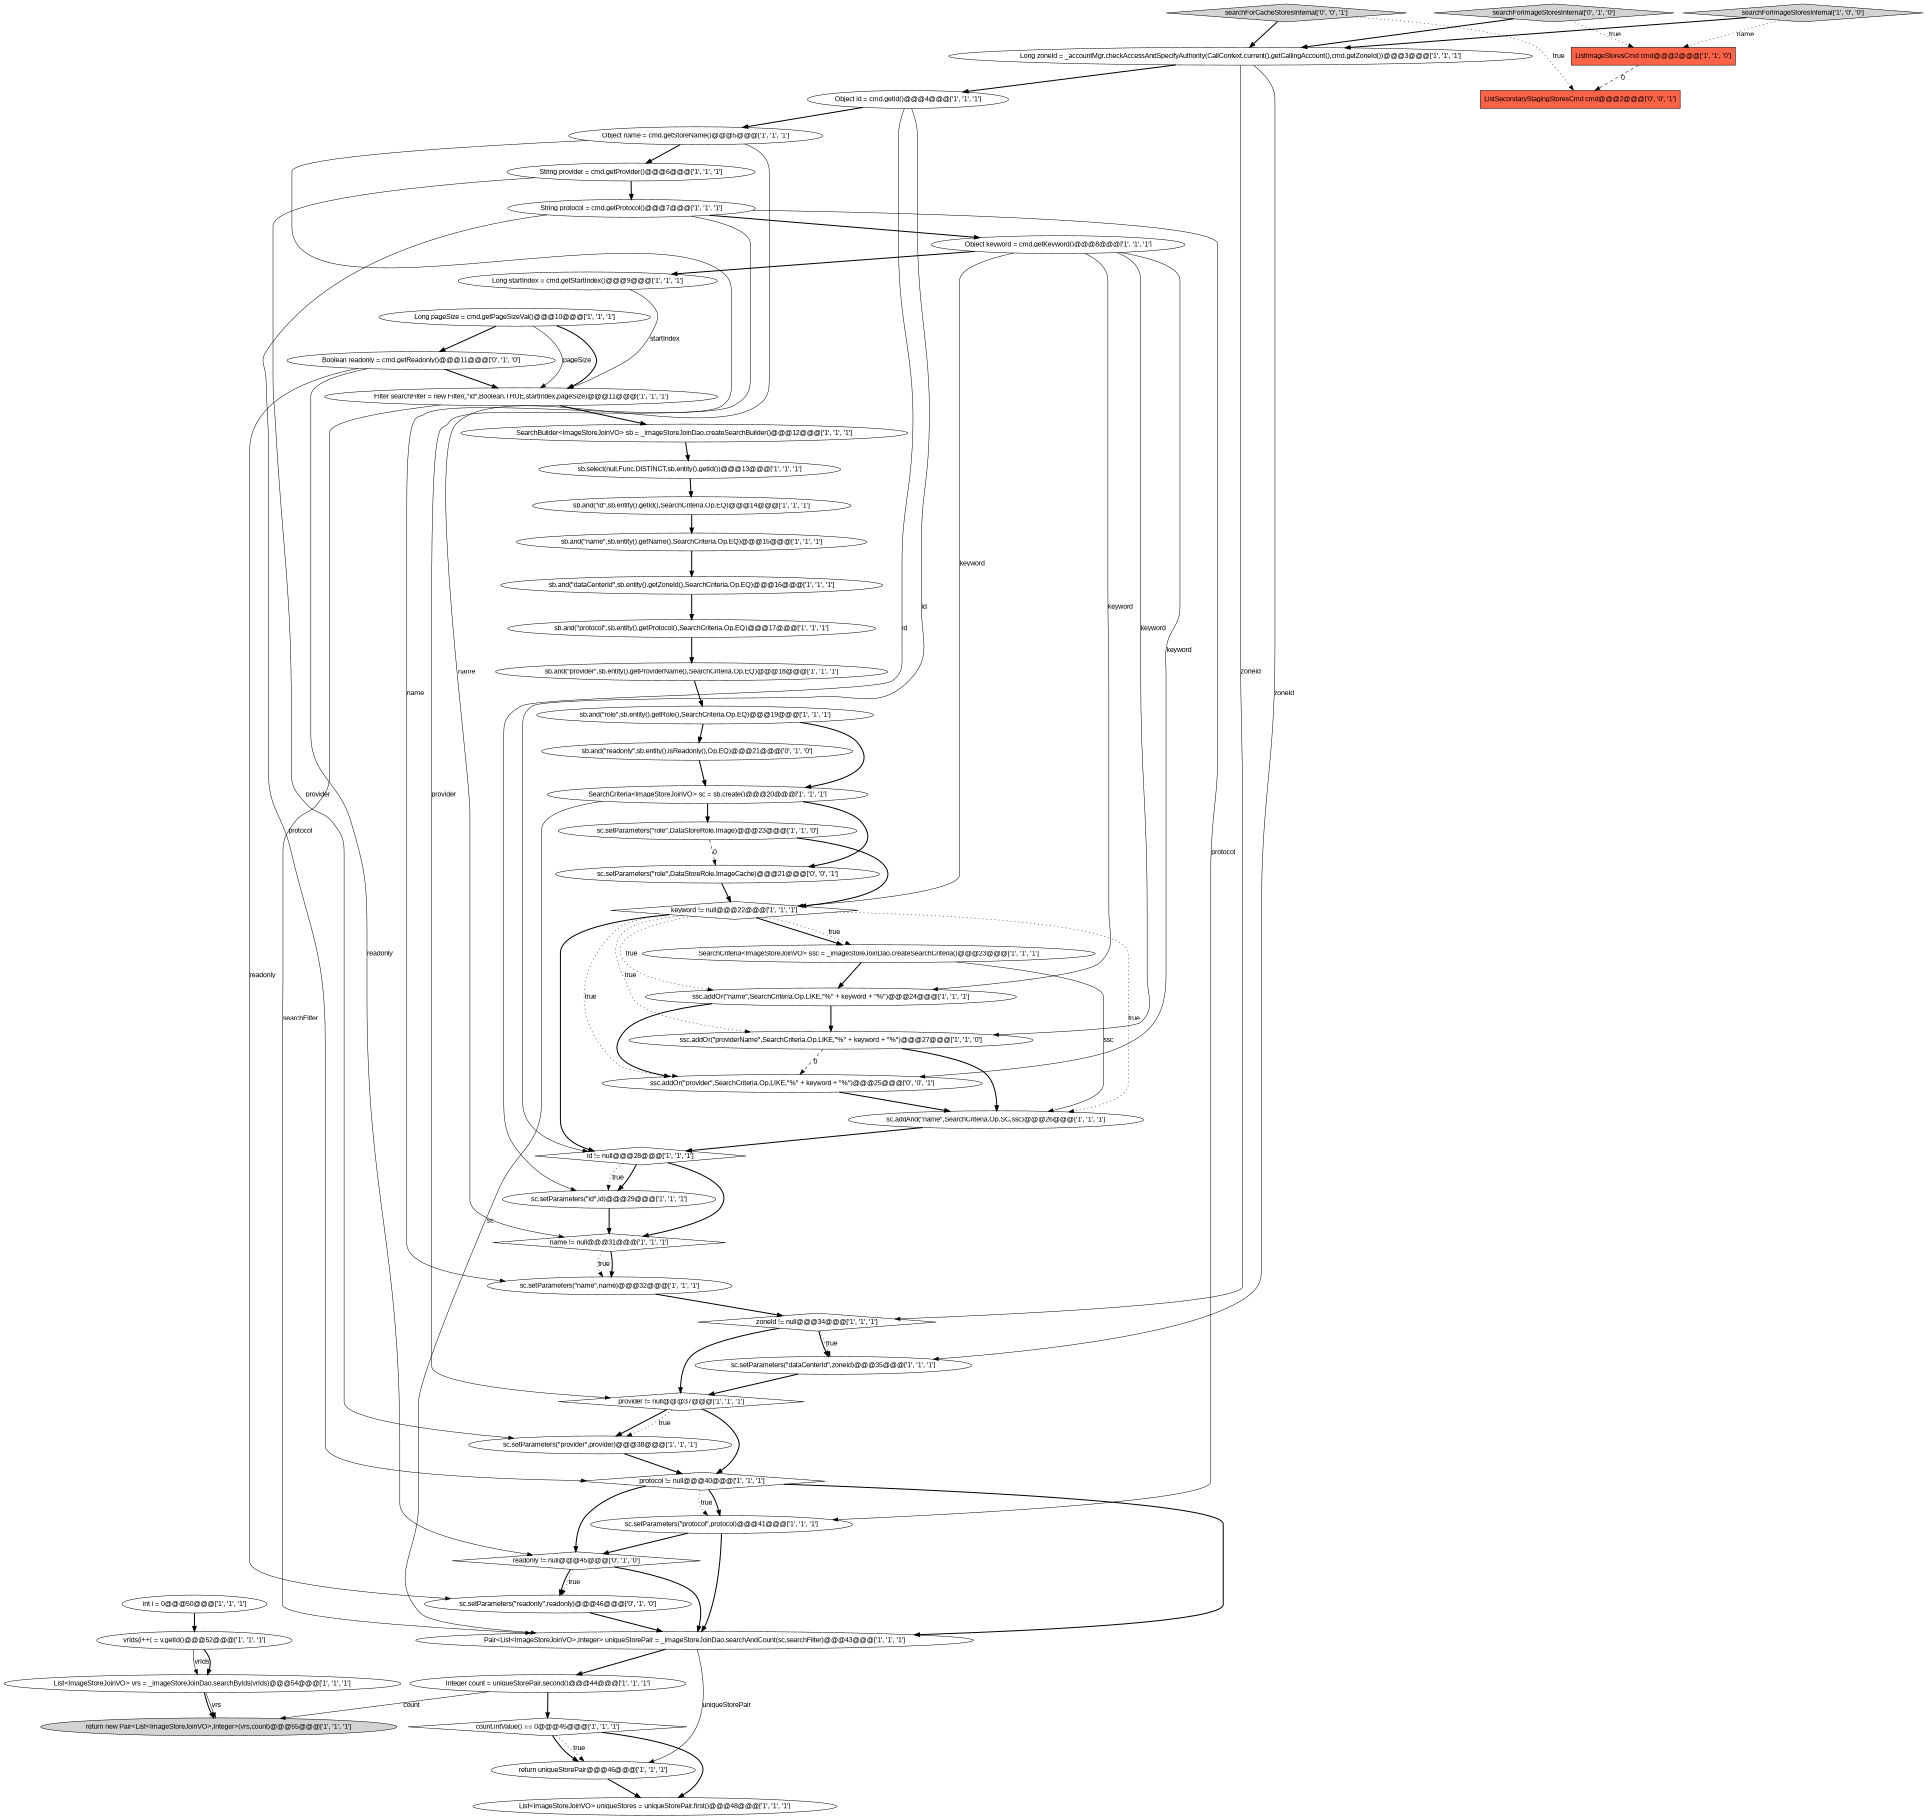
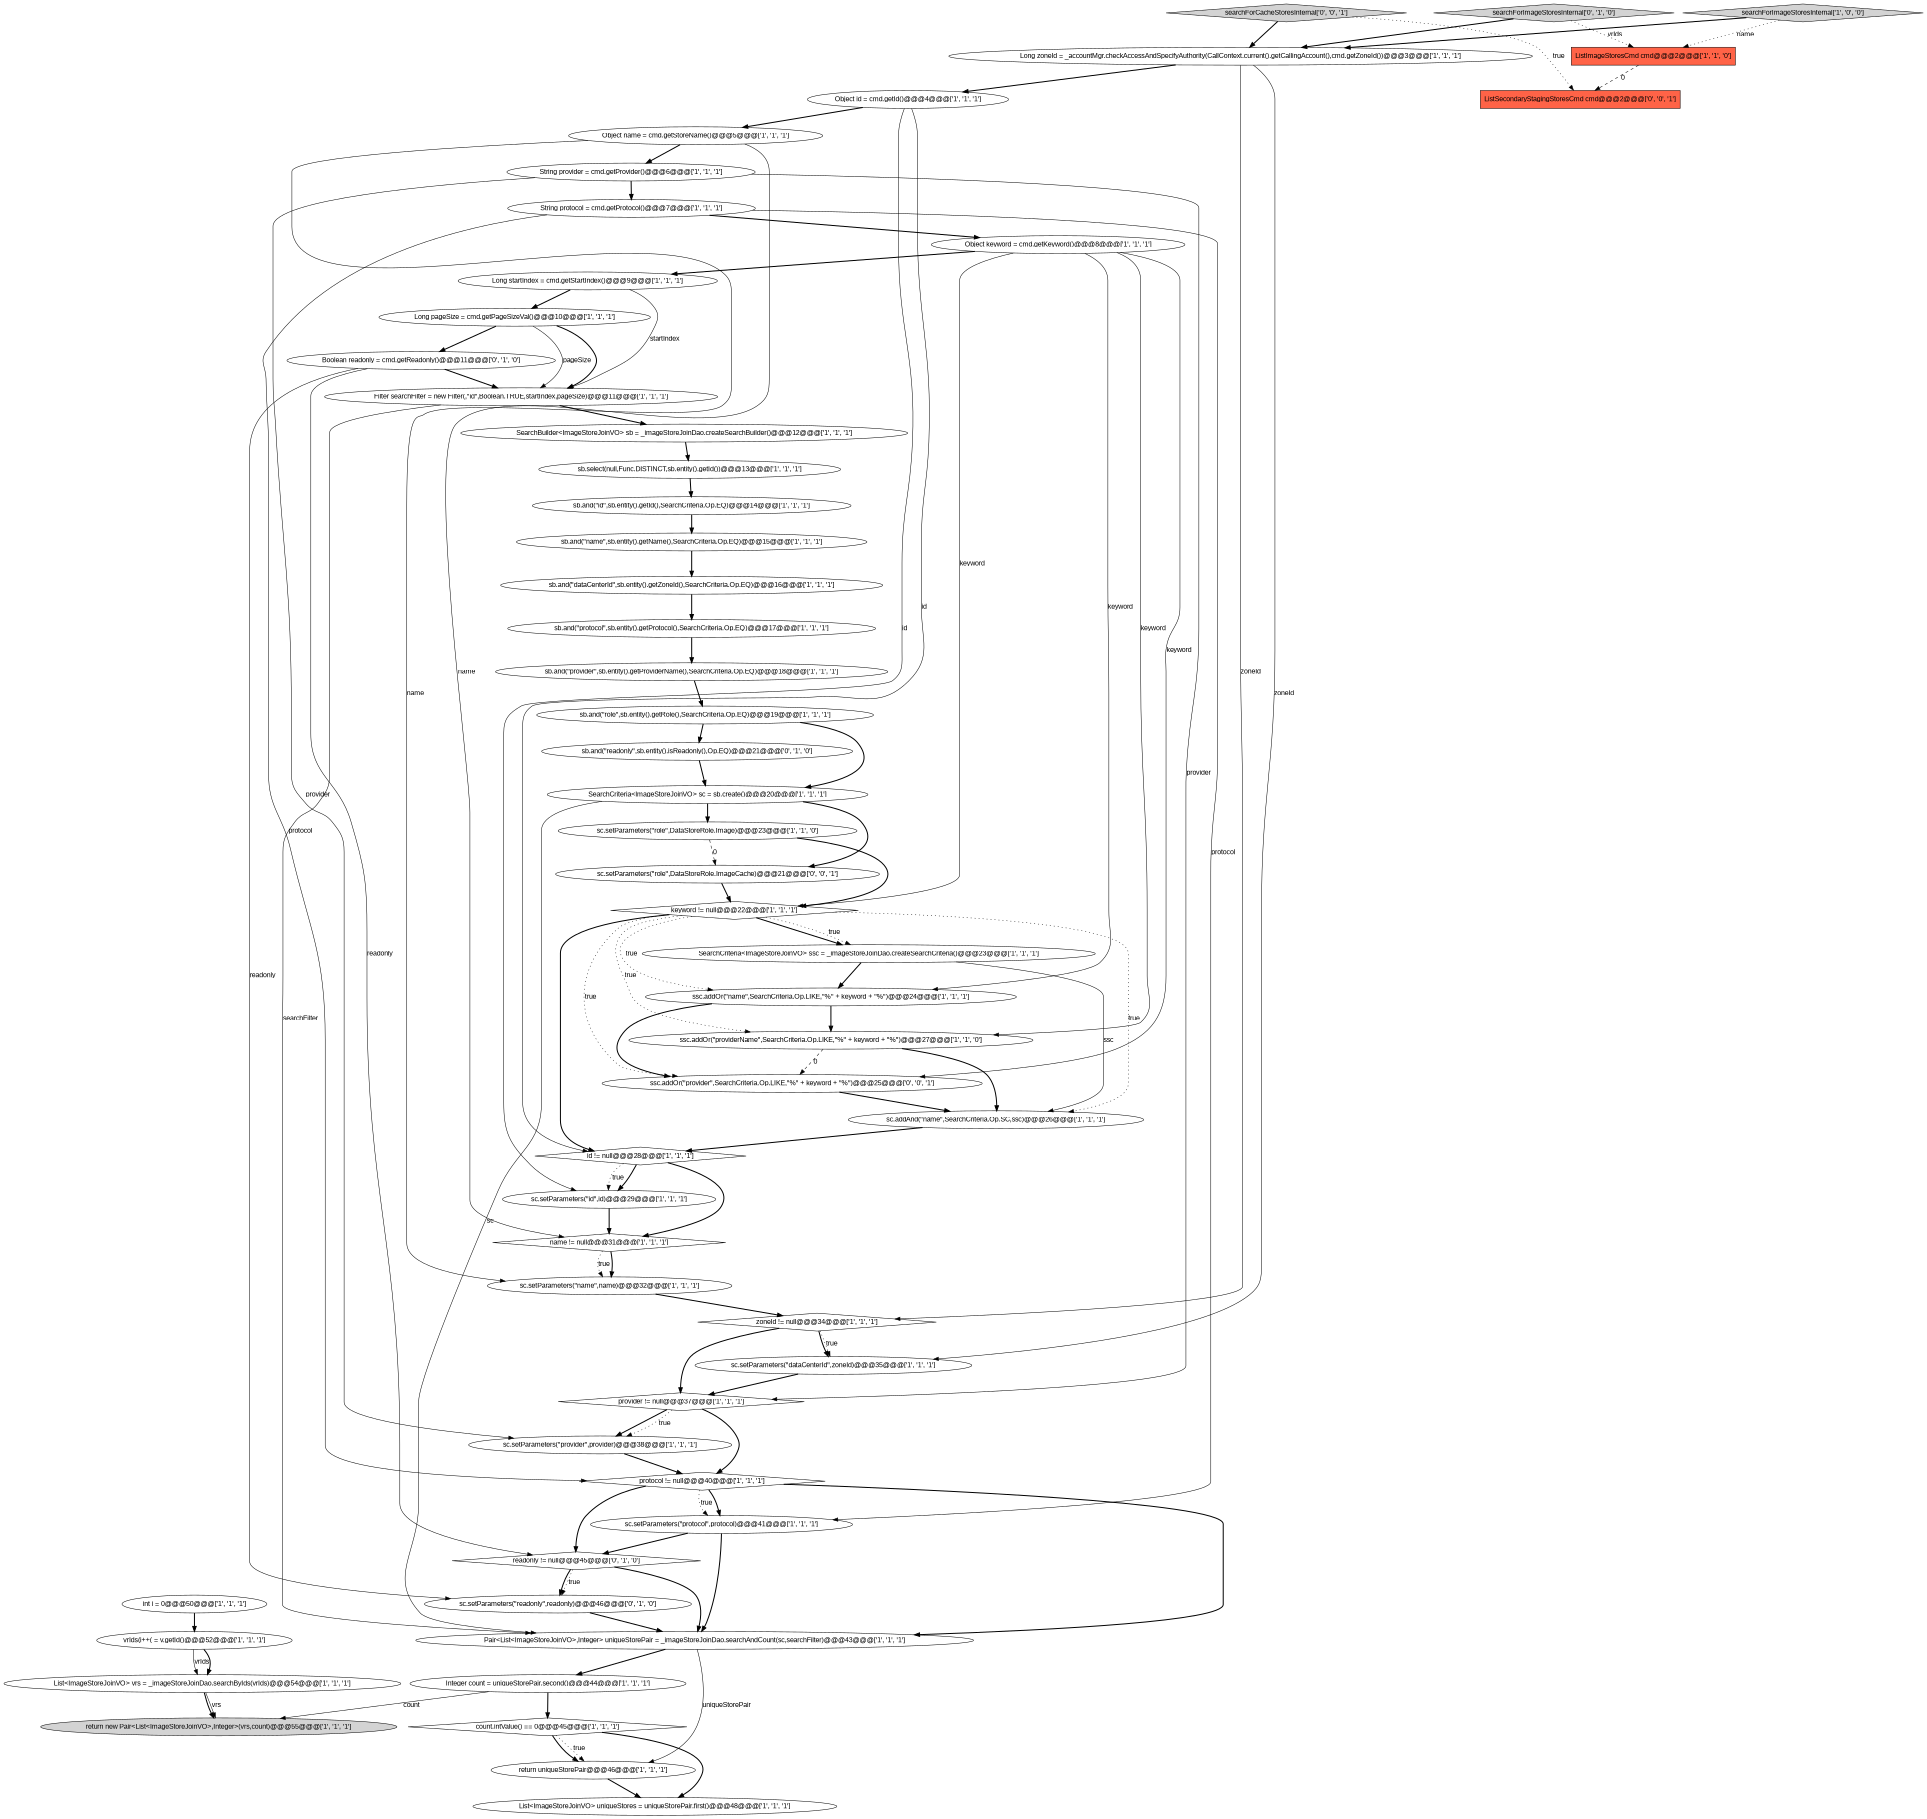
(1615, 35) -> (1615, 35)
none -> (553, 298)
(432, 719) -> (1187, 767)
